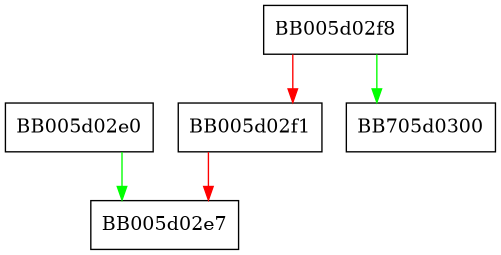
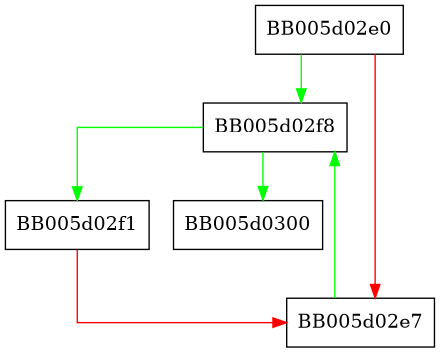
(293, 72) -> (111, 127)
none -> (301, 72)
(421, 127) -> (248, 225)
(122, 169) -> (375, 169)
none -> (335, 232)
